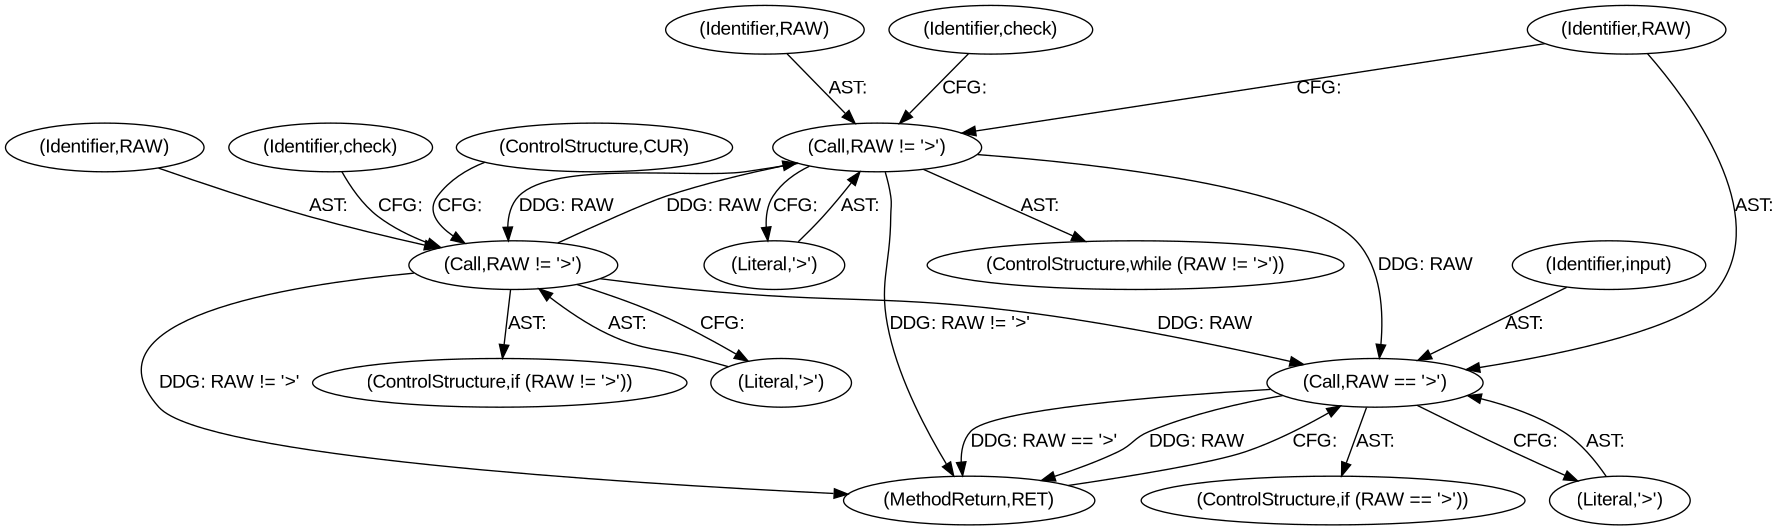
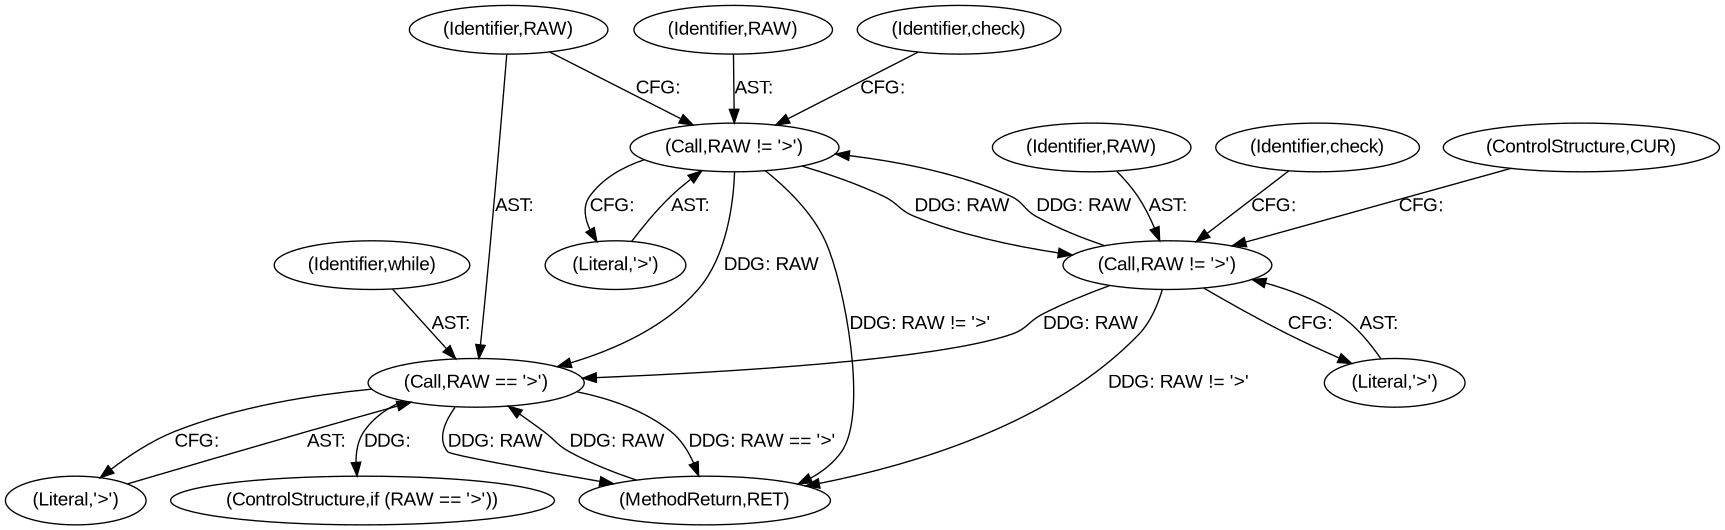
(1136, 265) -> none
(1609, 265) -> (372, 265)
(500, 383) -> none
(1318, 442) -> (618, 442)
(1378, 442) -> (390, 442)
